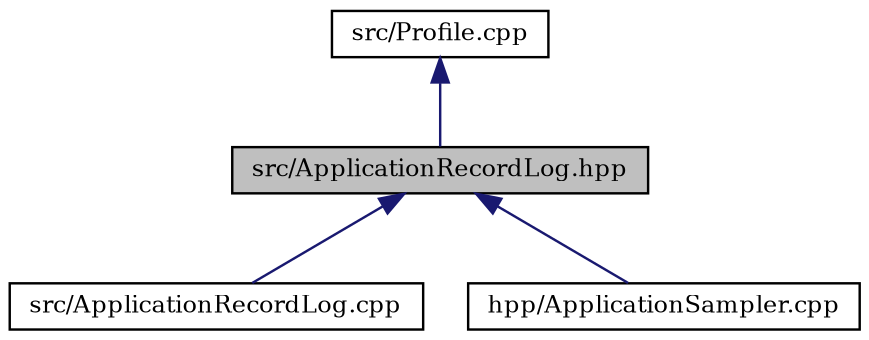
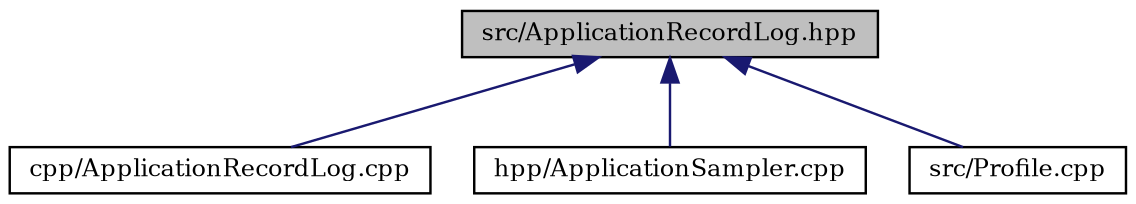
(440, 115) -> (855, 106)
(216, 306) -> (220, 170)
